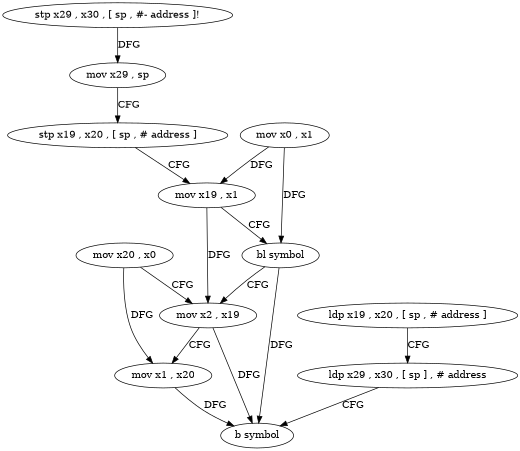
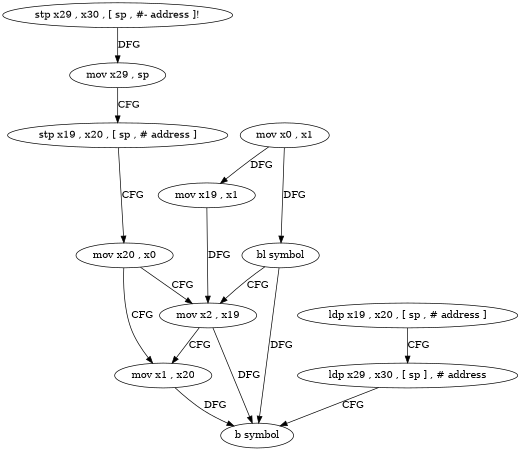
(160, 164) -> (121, 192)
(241, 223) -> none
(142, 315) -> (142, 315)
